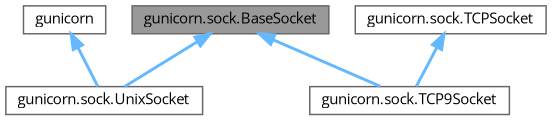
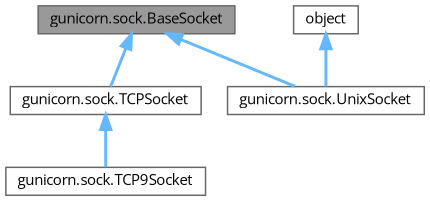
(65, 20) -> (326, 20)
(327, 63) -> (118, 67)
